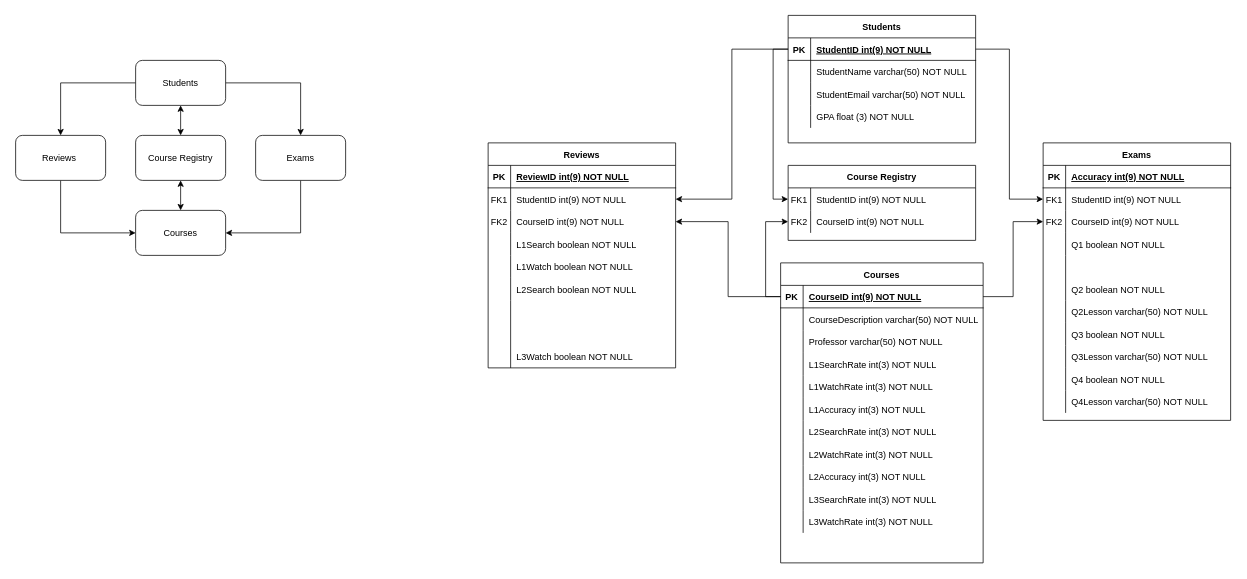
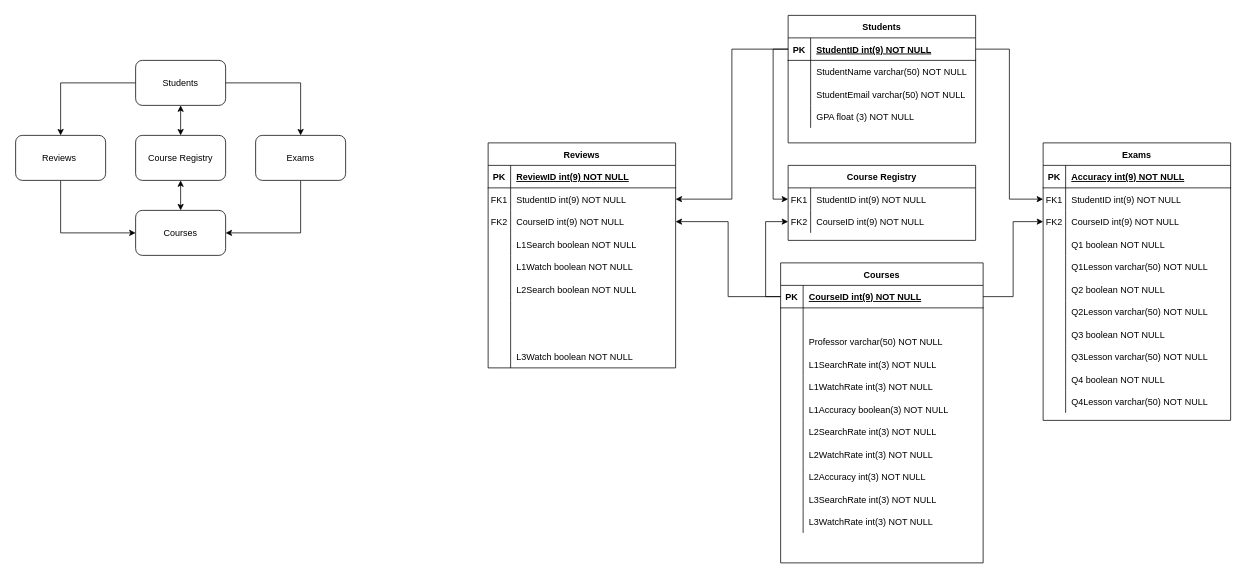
none -> (1148, 267)
(893, 319) -> none
(869, 410) -> (879, 410)
